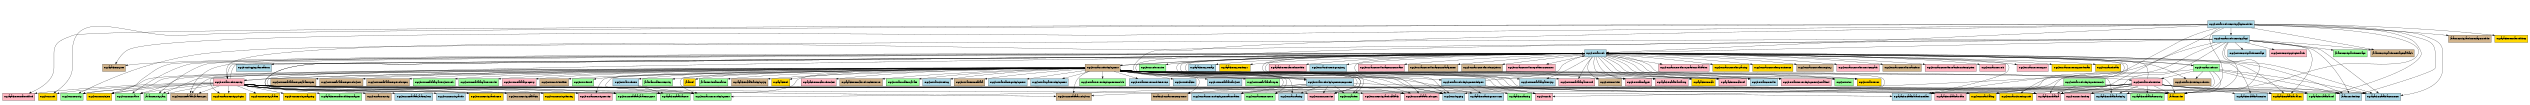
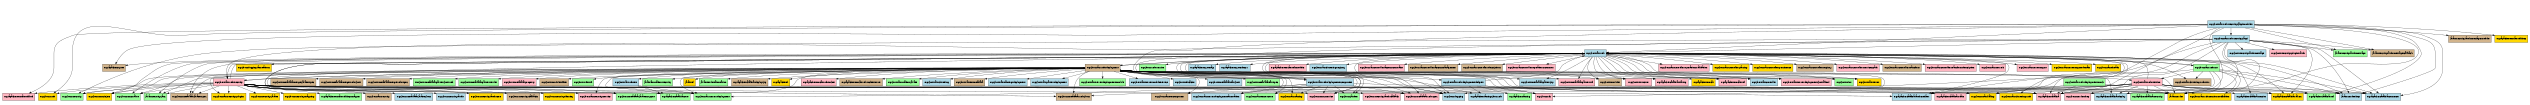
none -> (2290, 39)
(254, 68) -> (254, 68)
(1235, 68) -> (1235, 68)
(1405, 73) -> none
(434, 82) -> (434, 82)
(1638, 82) -> (1638, 82)
(1170, 97) -> (1170, 97)
(1292, 97) -> (1292, 97)
(1486, 97) -> (1486, 97)
none -> (2210, 97)
